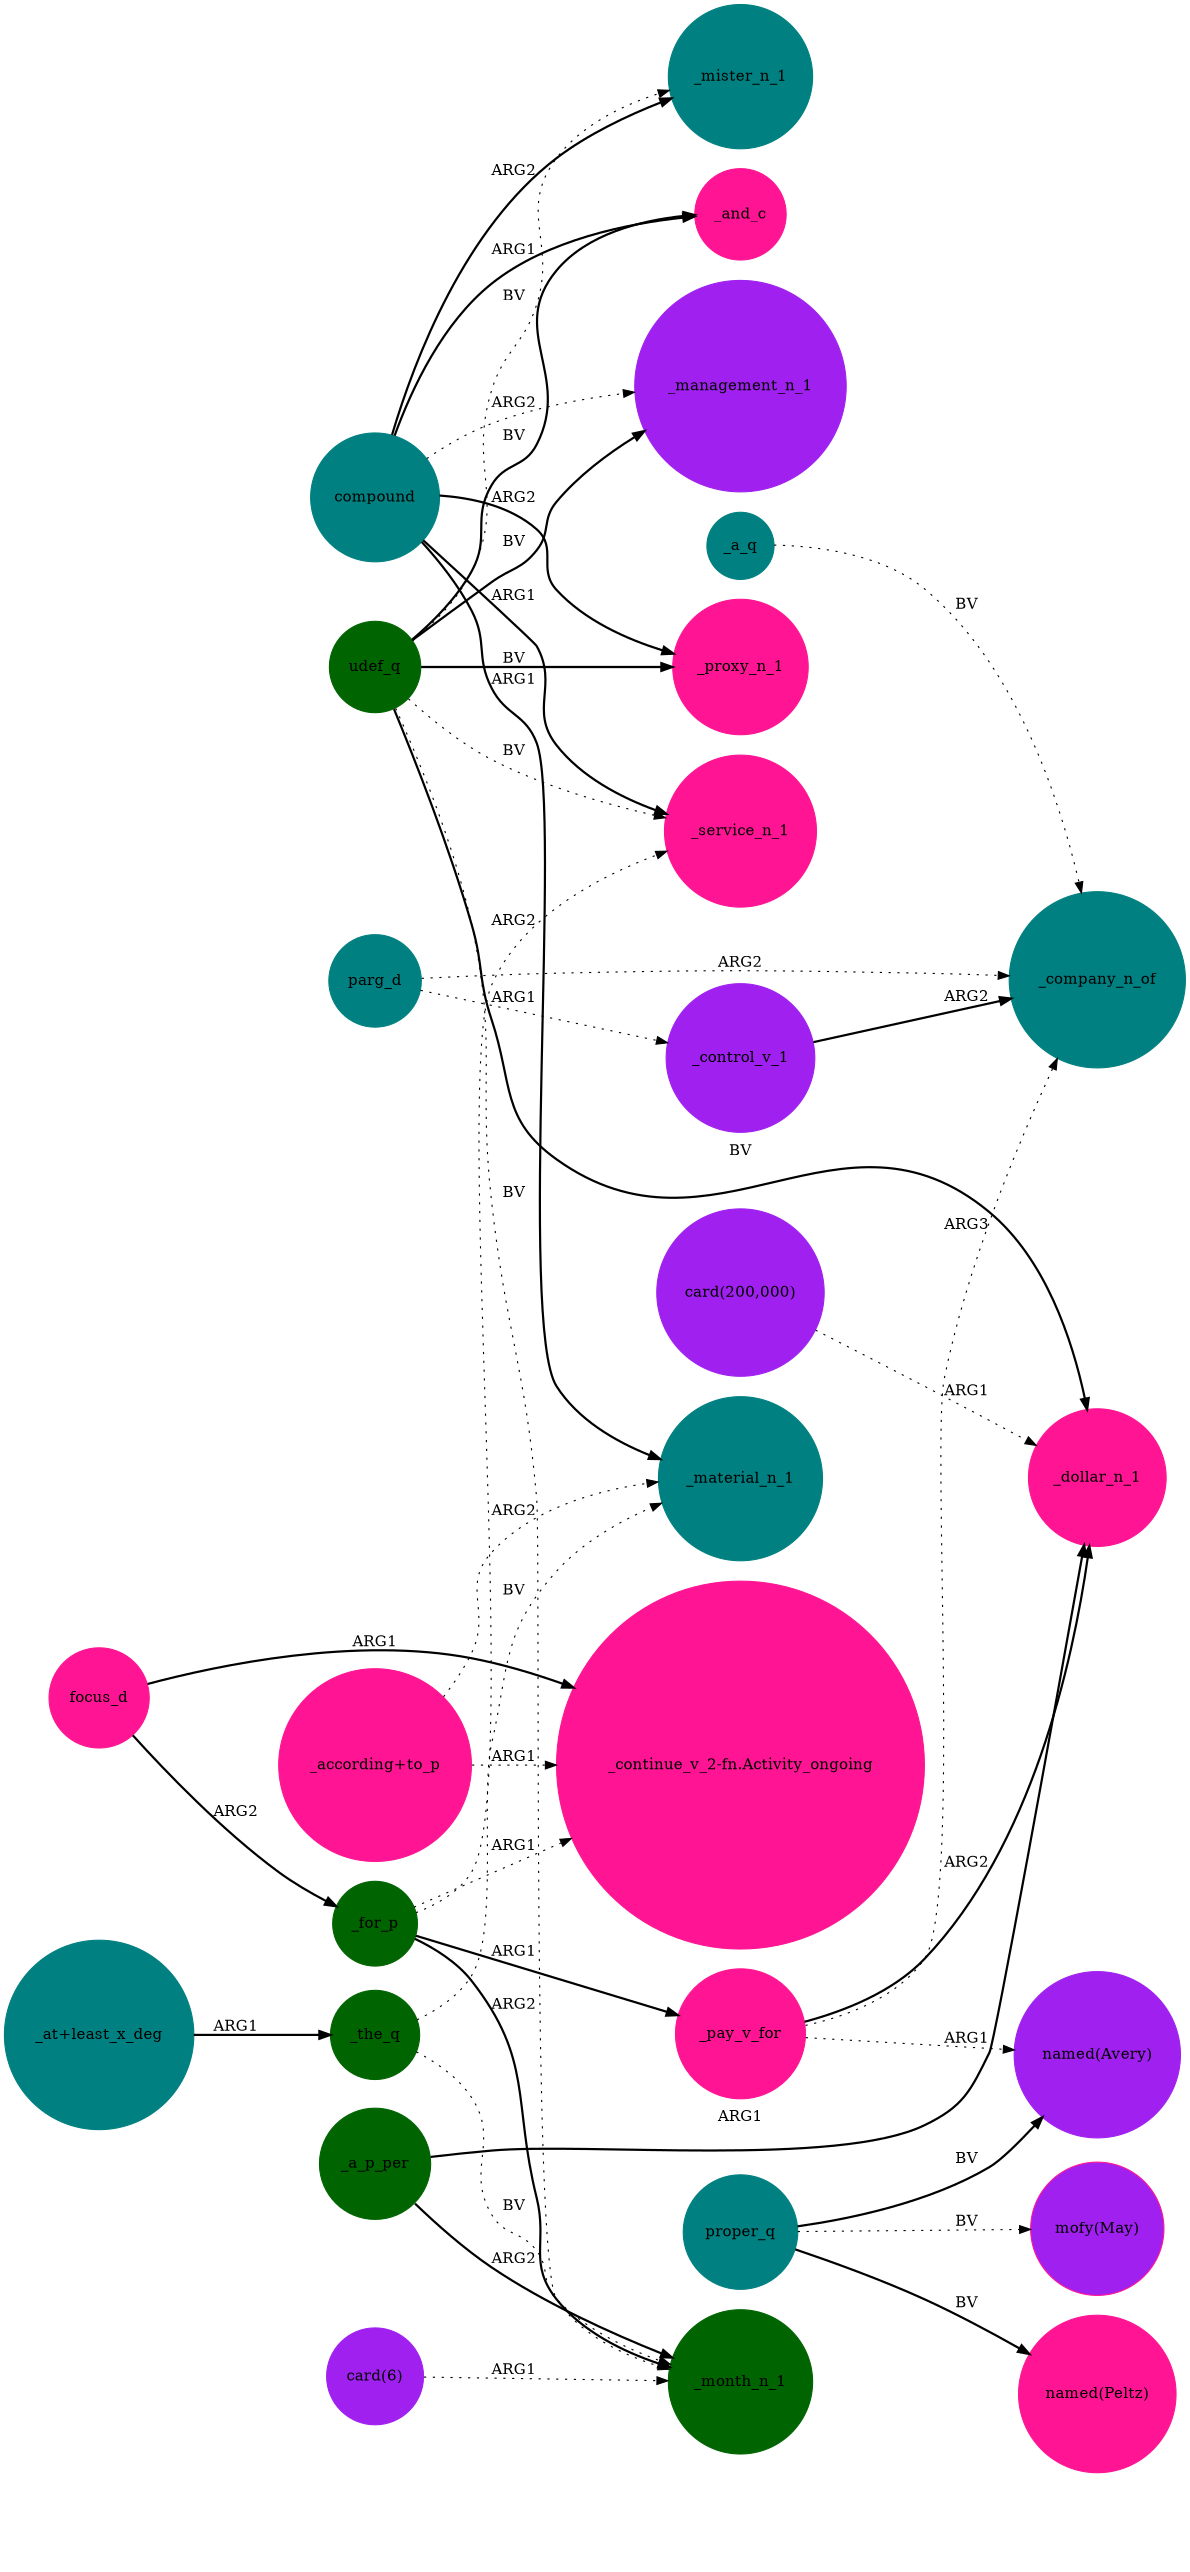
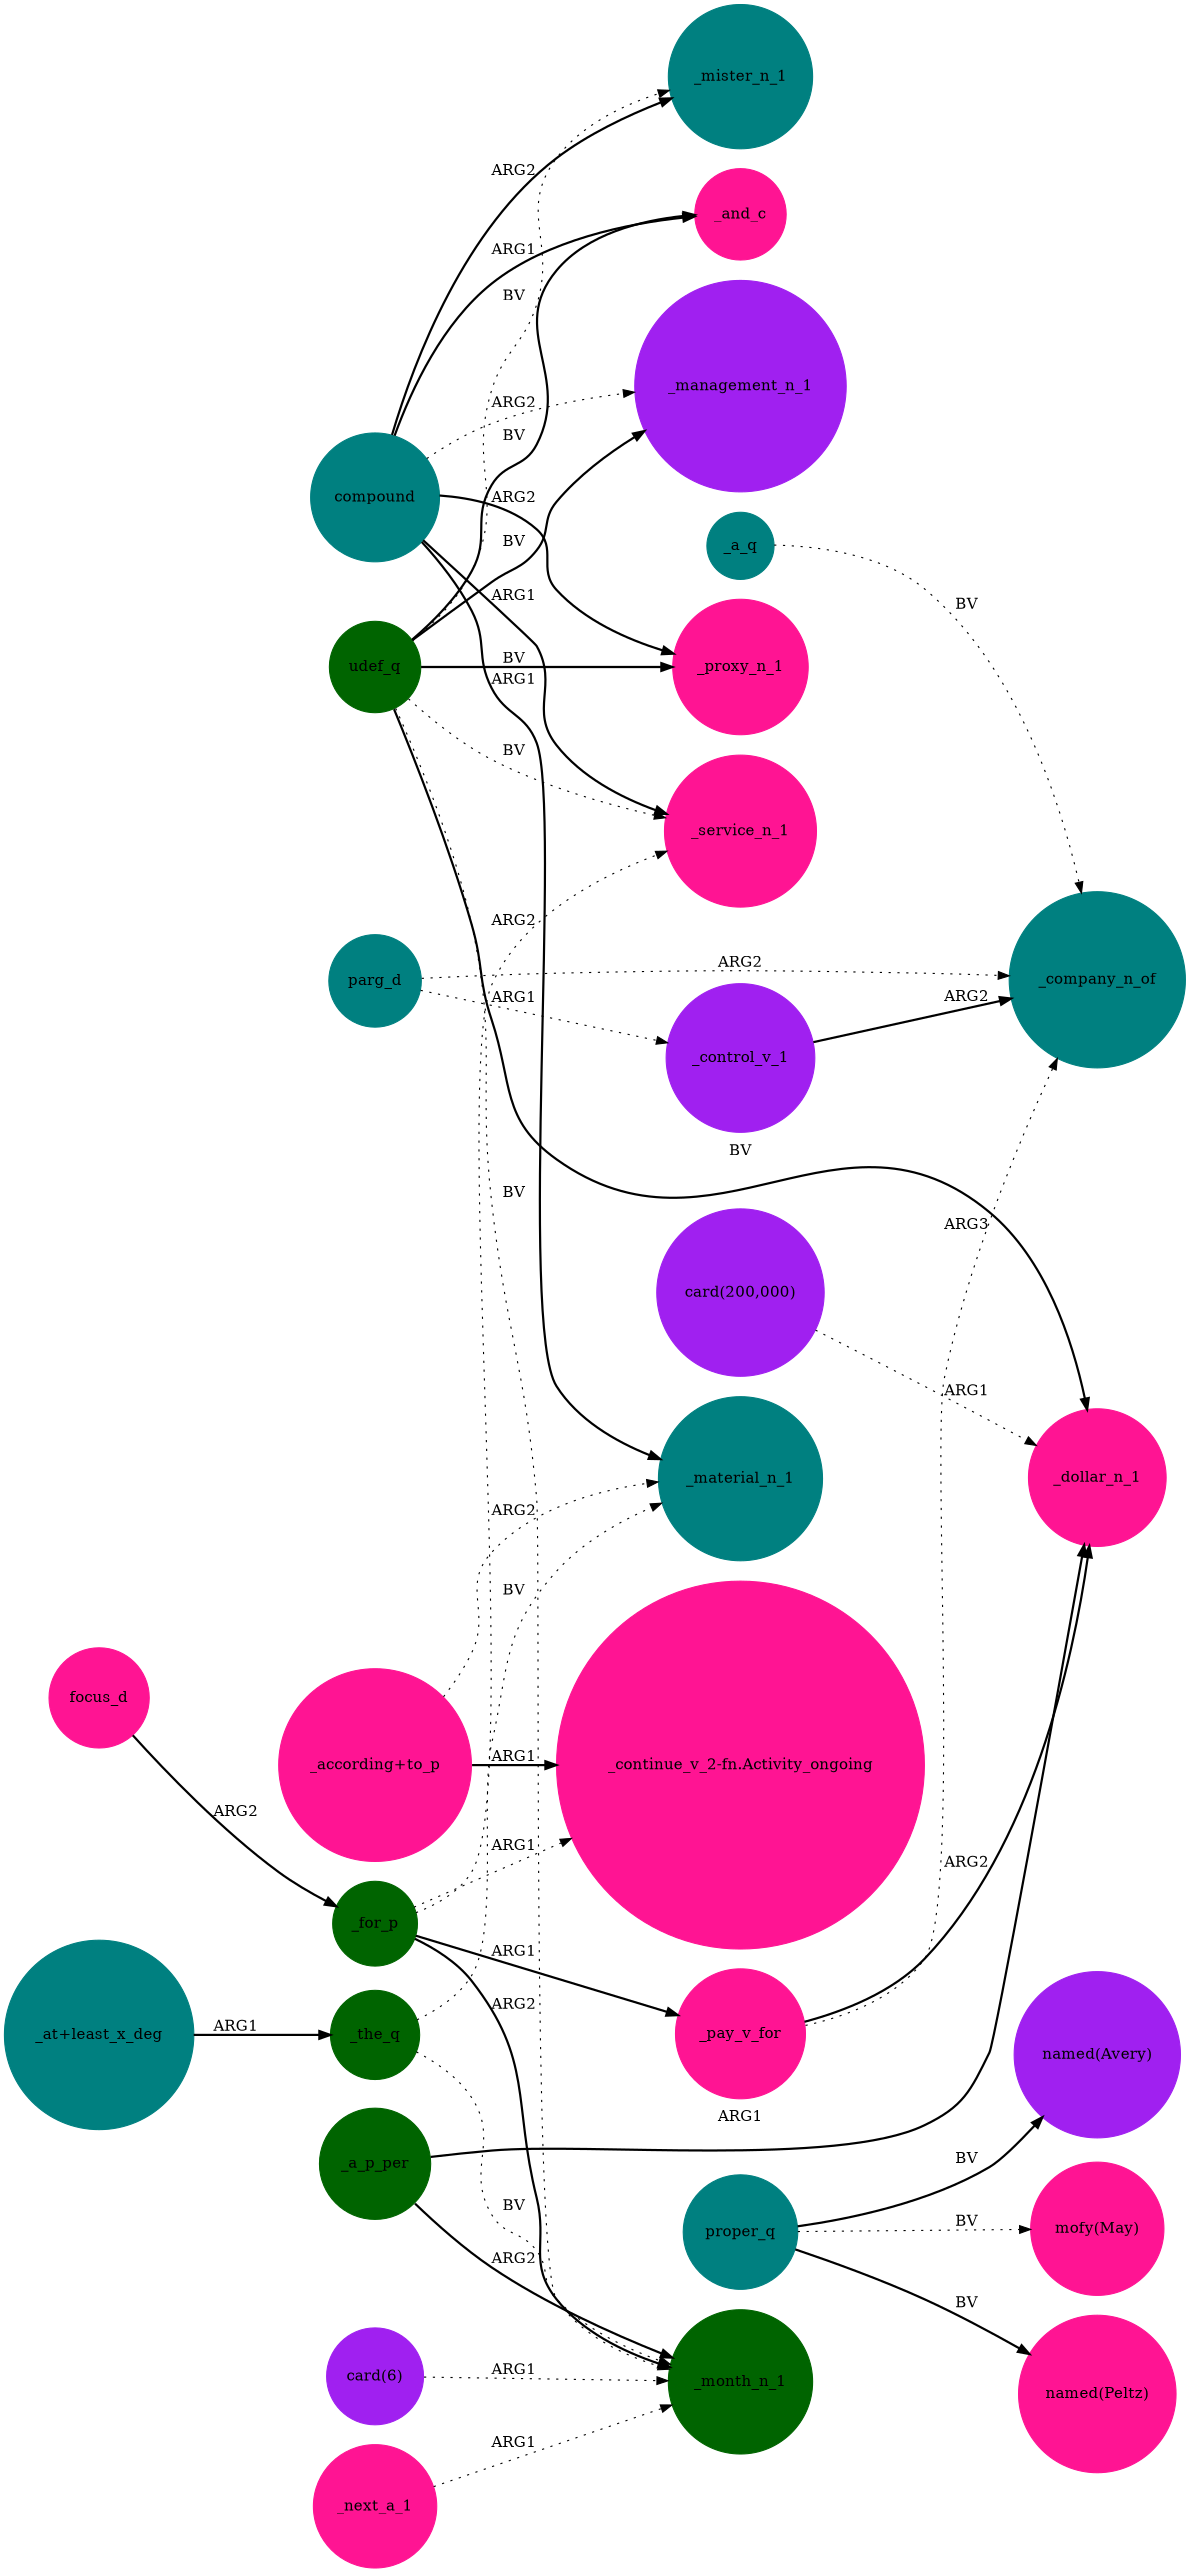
(356, 1651) -> none
(509, 1765) -> (509, 1765)
(904, 2043) -> none
(1097, 2229) -> (1097, 2229)
none -> (375, 2506)
